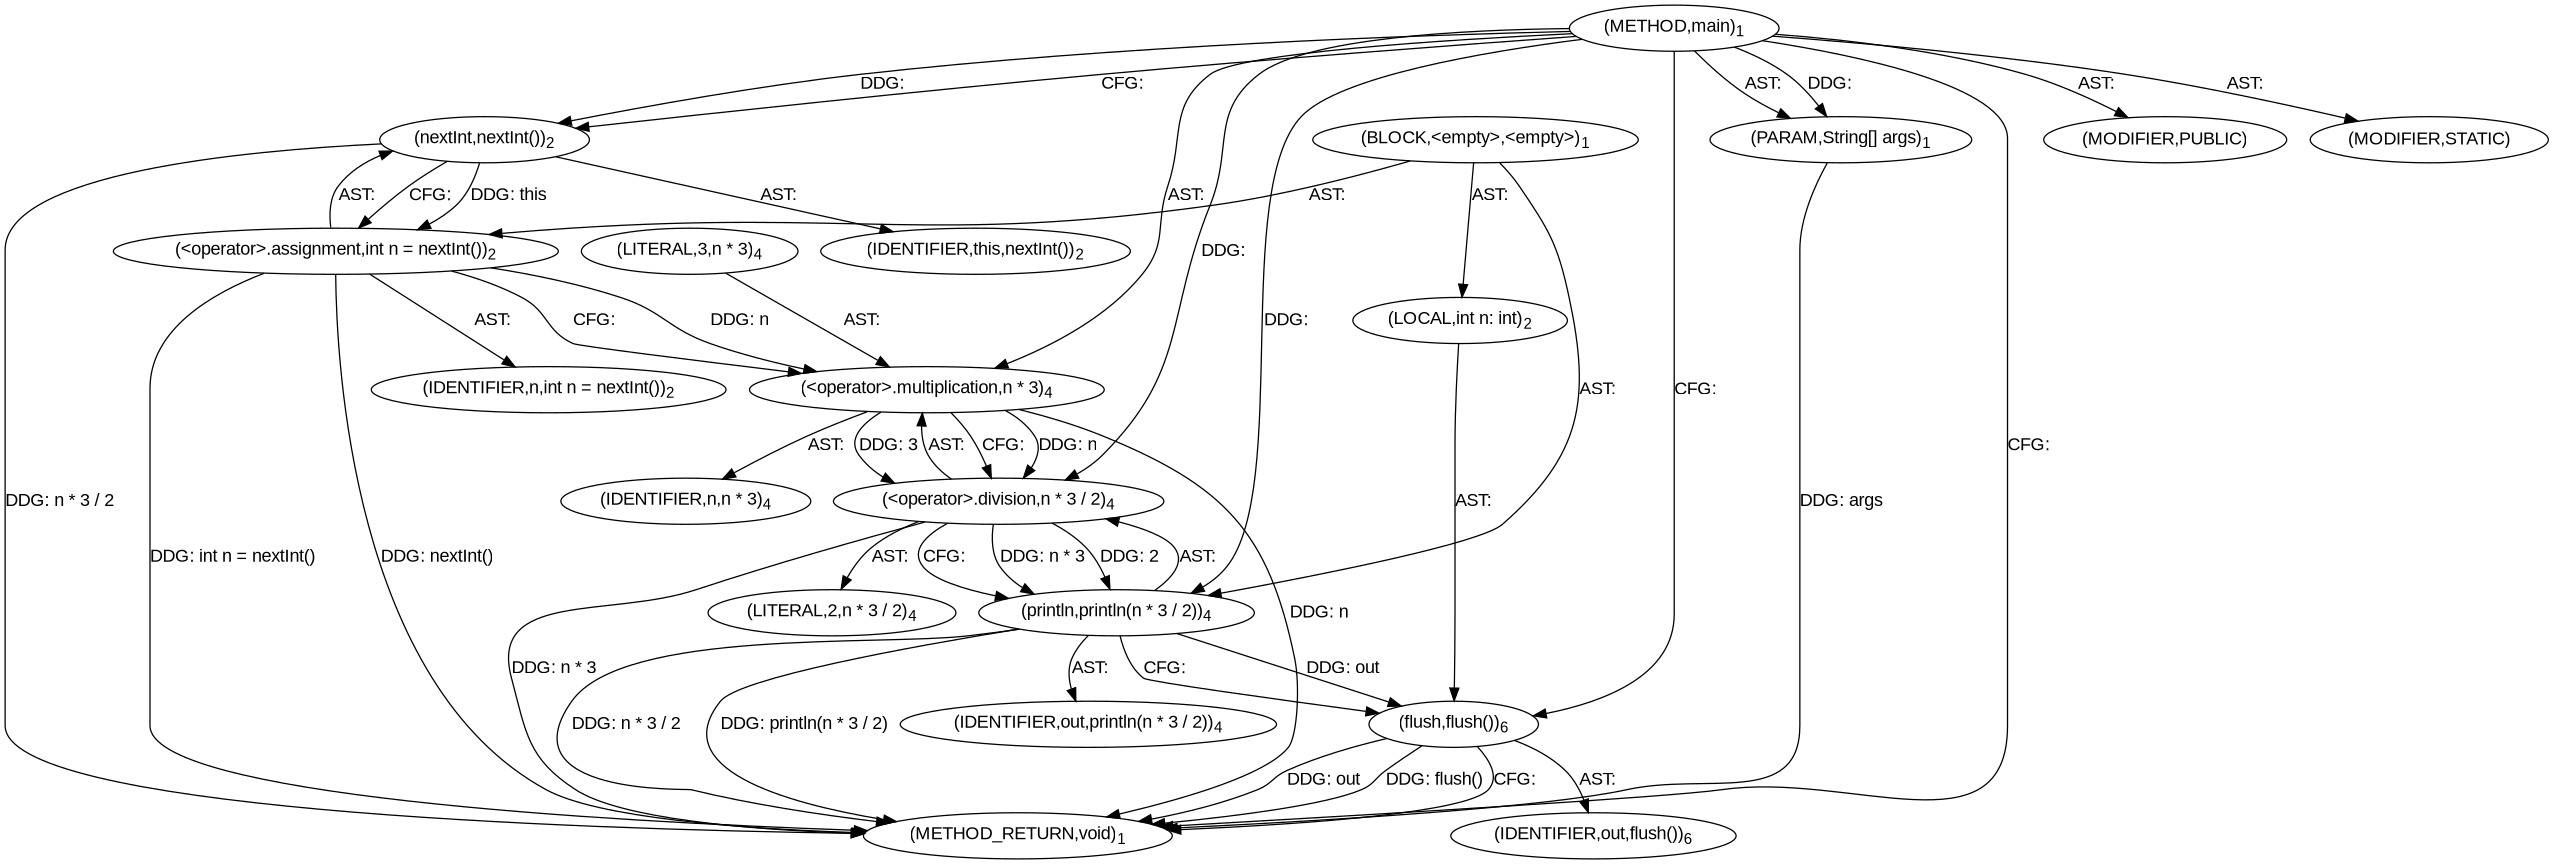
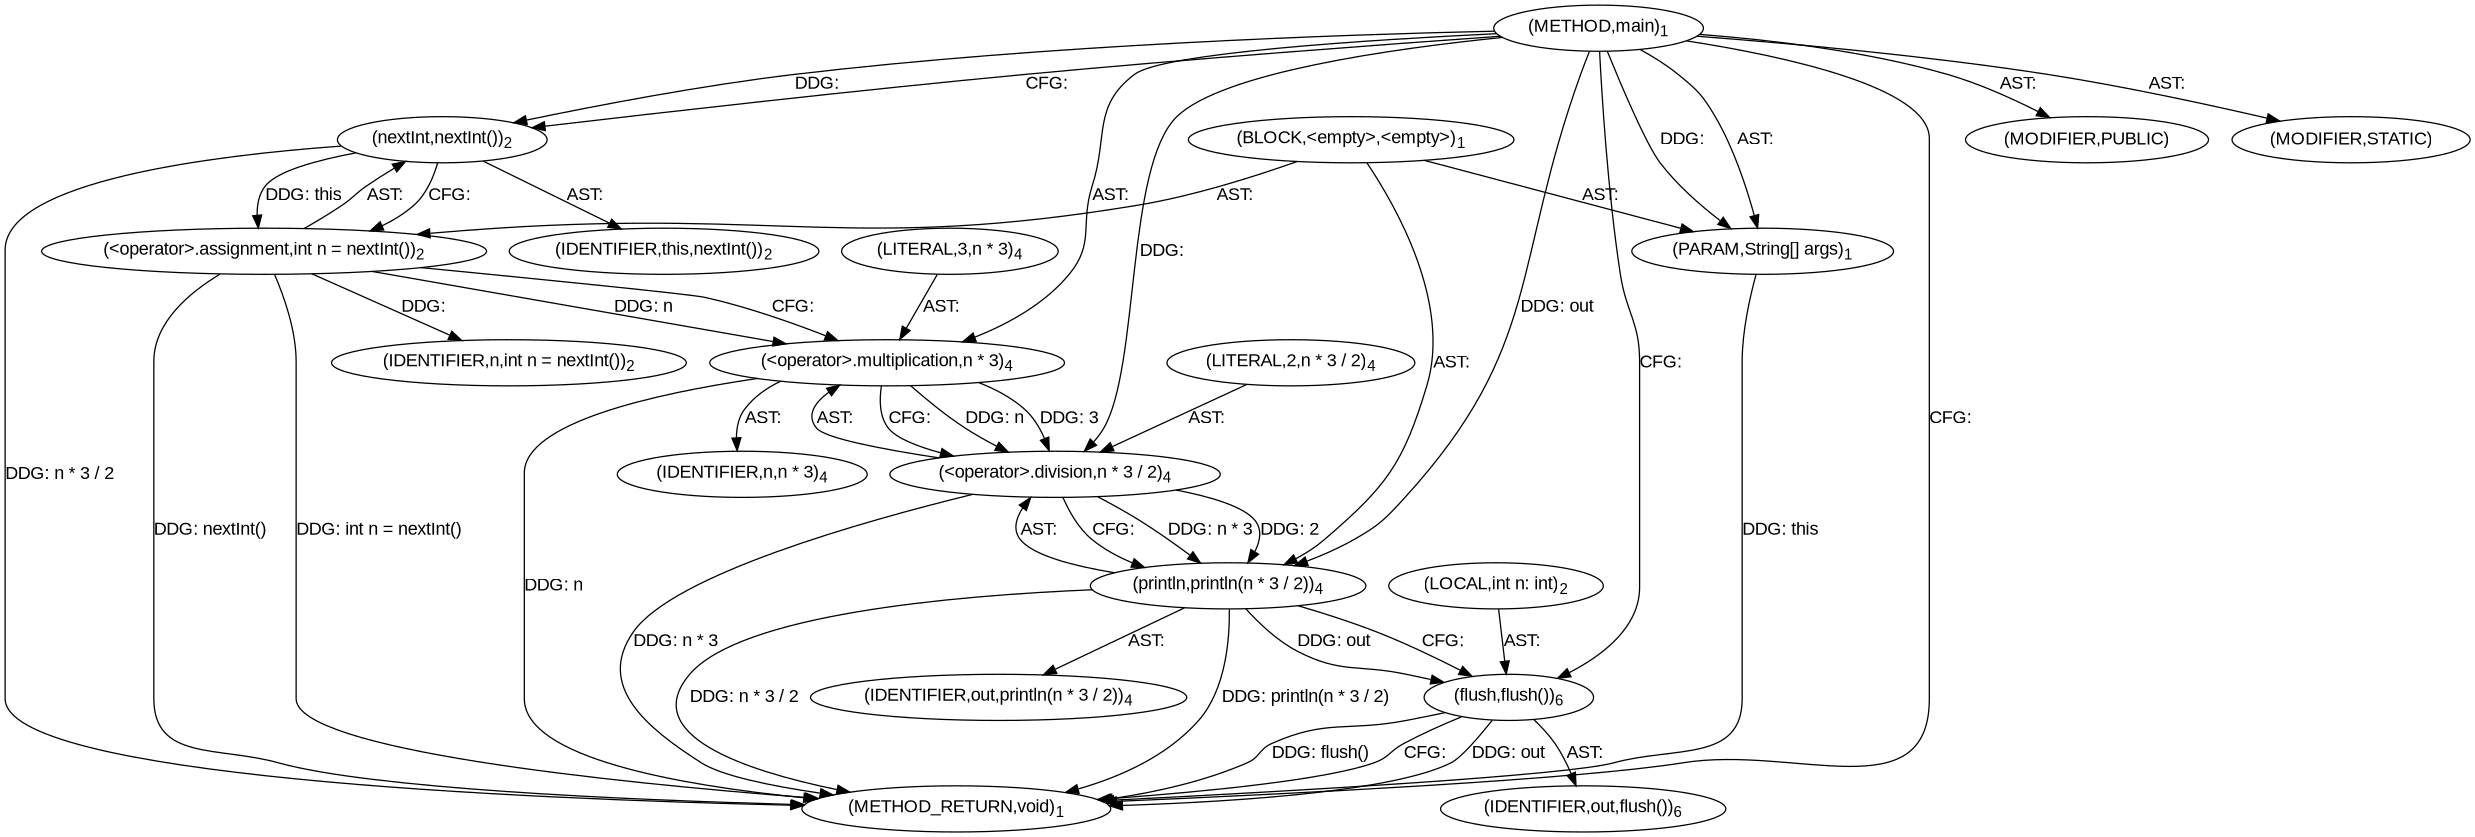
(1468, 224) -> (1559, 196)
(495, 320) -> (426, 307)
(1289, 320) -> (1558, 307)
(1842, 501) -> (1781, 530)
(876, 544) -> (1179, 416)
